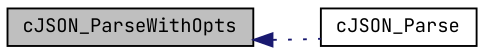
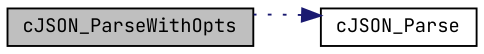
(297, 40) -> (278, 15)
